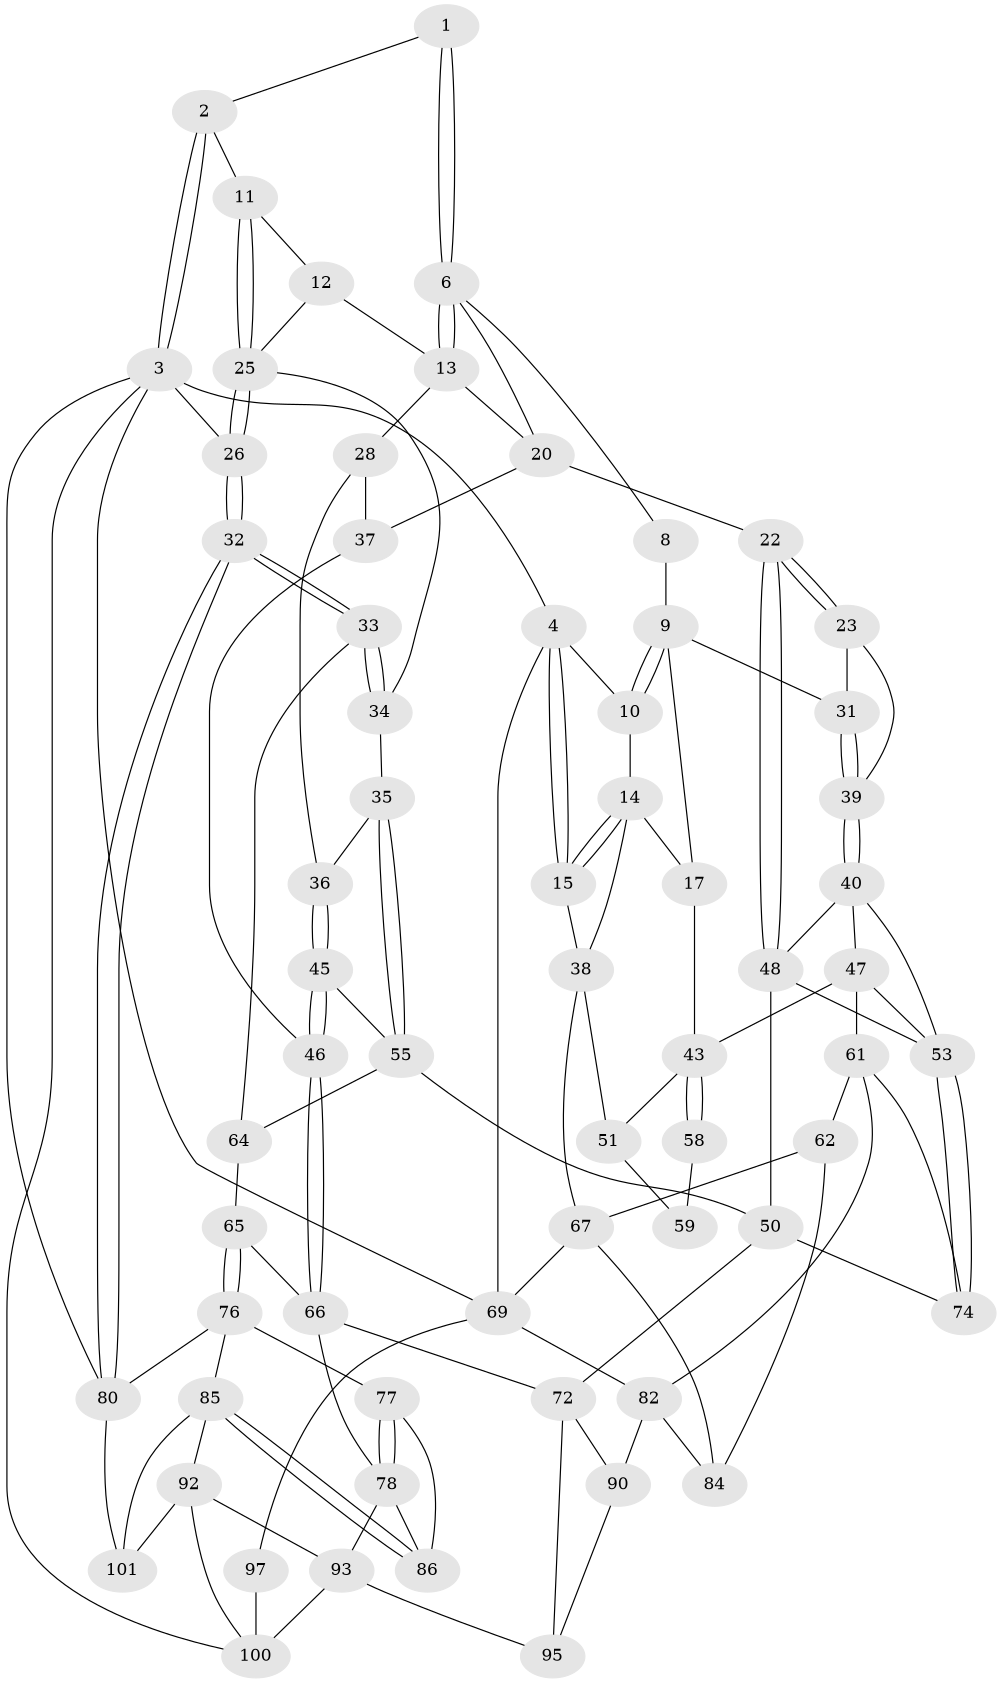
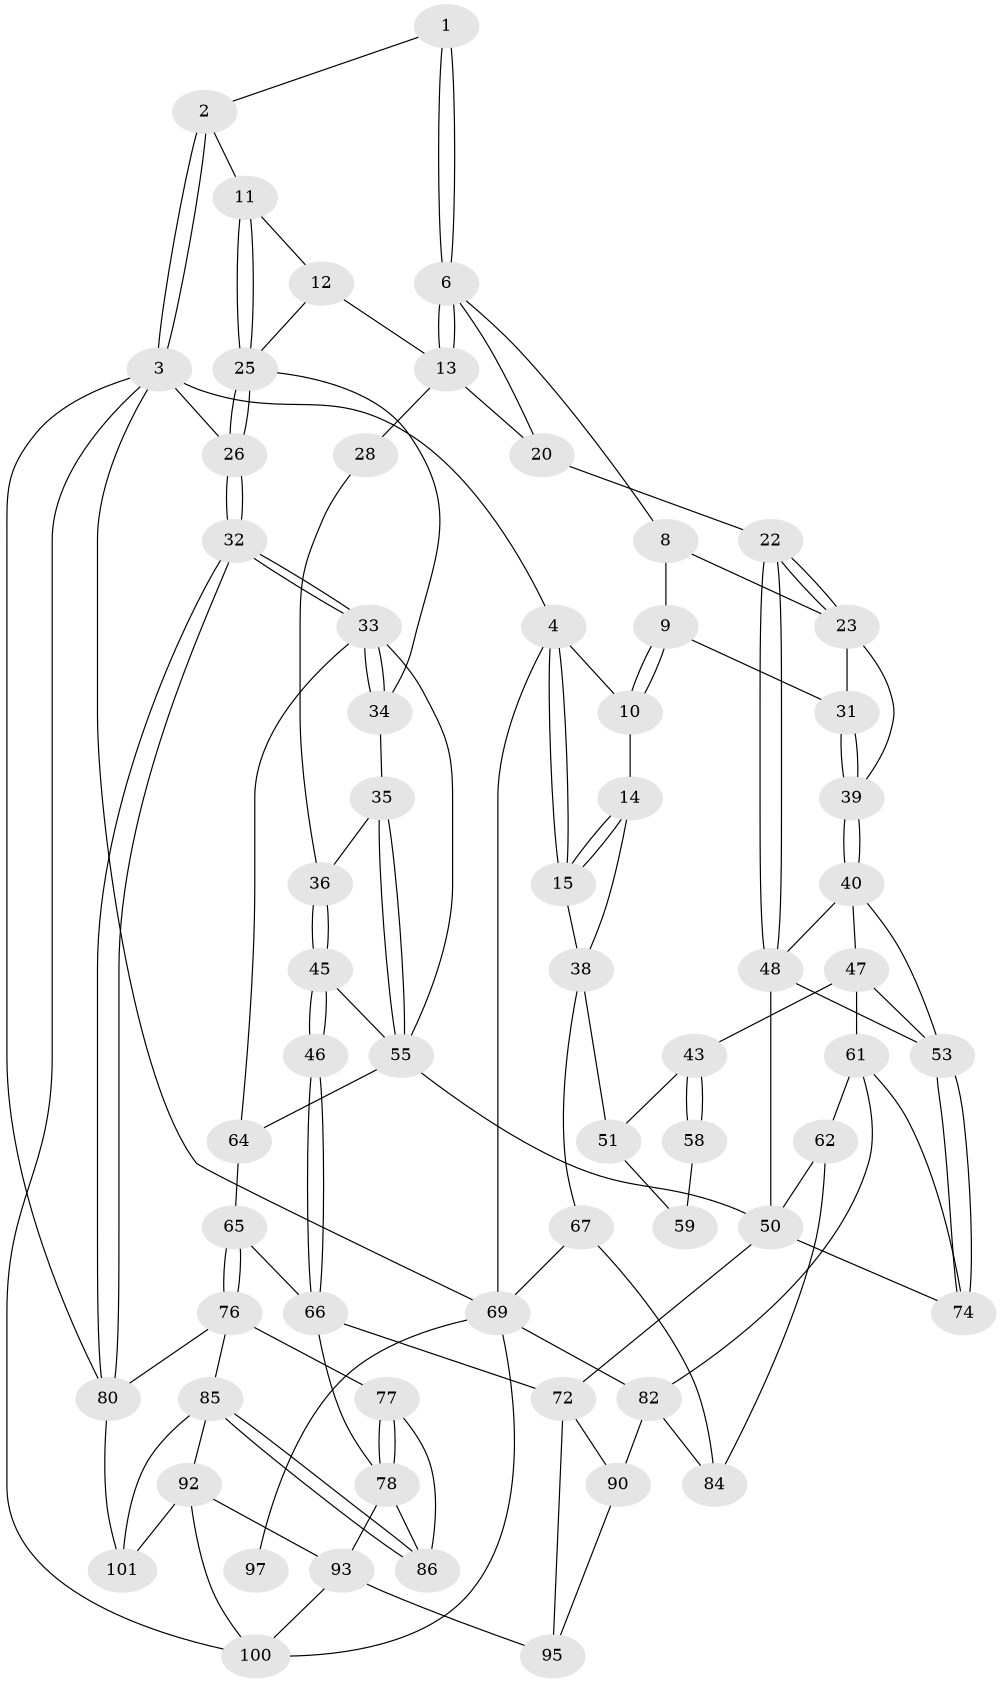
(366, 541) -> none
none -> (753, 582)
none -> (453, 834)
(695, 884) -> none
(703, 1185) -> (798, 1185)
(256, 1614) -> (490, 1562)
